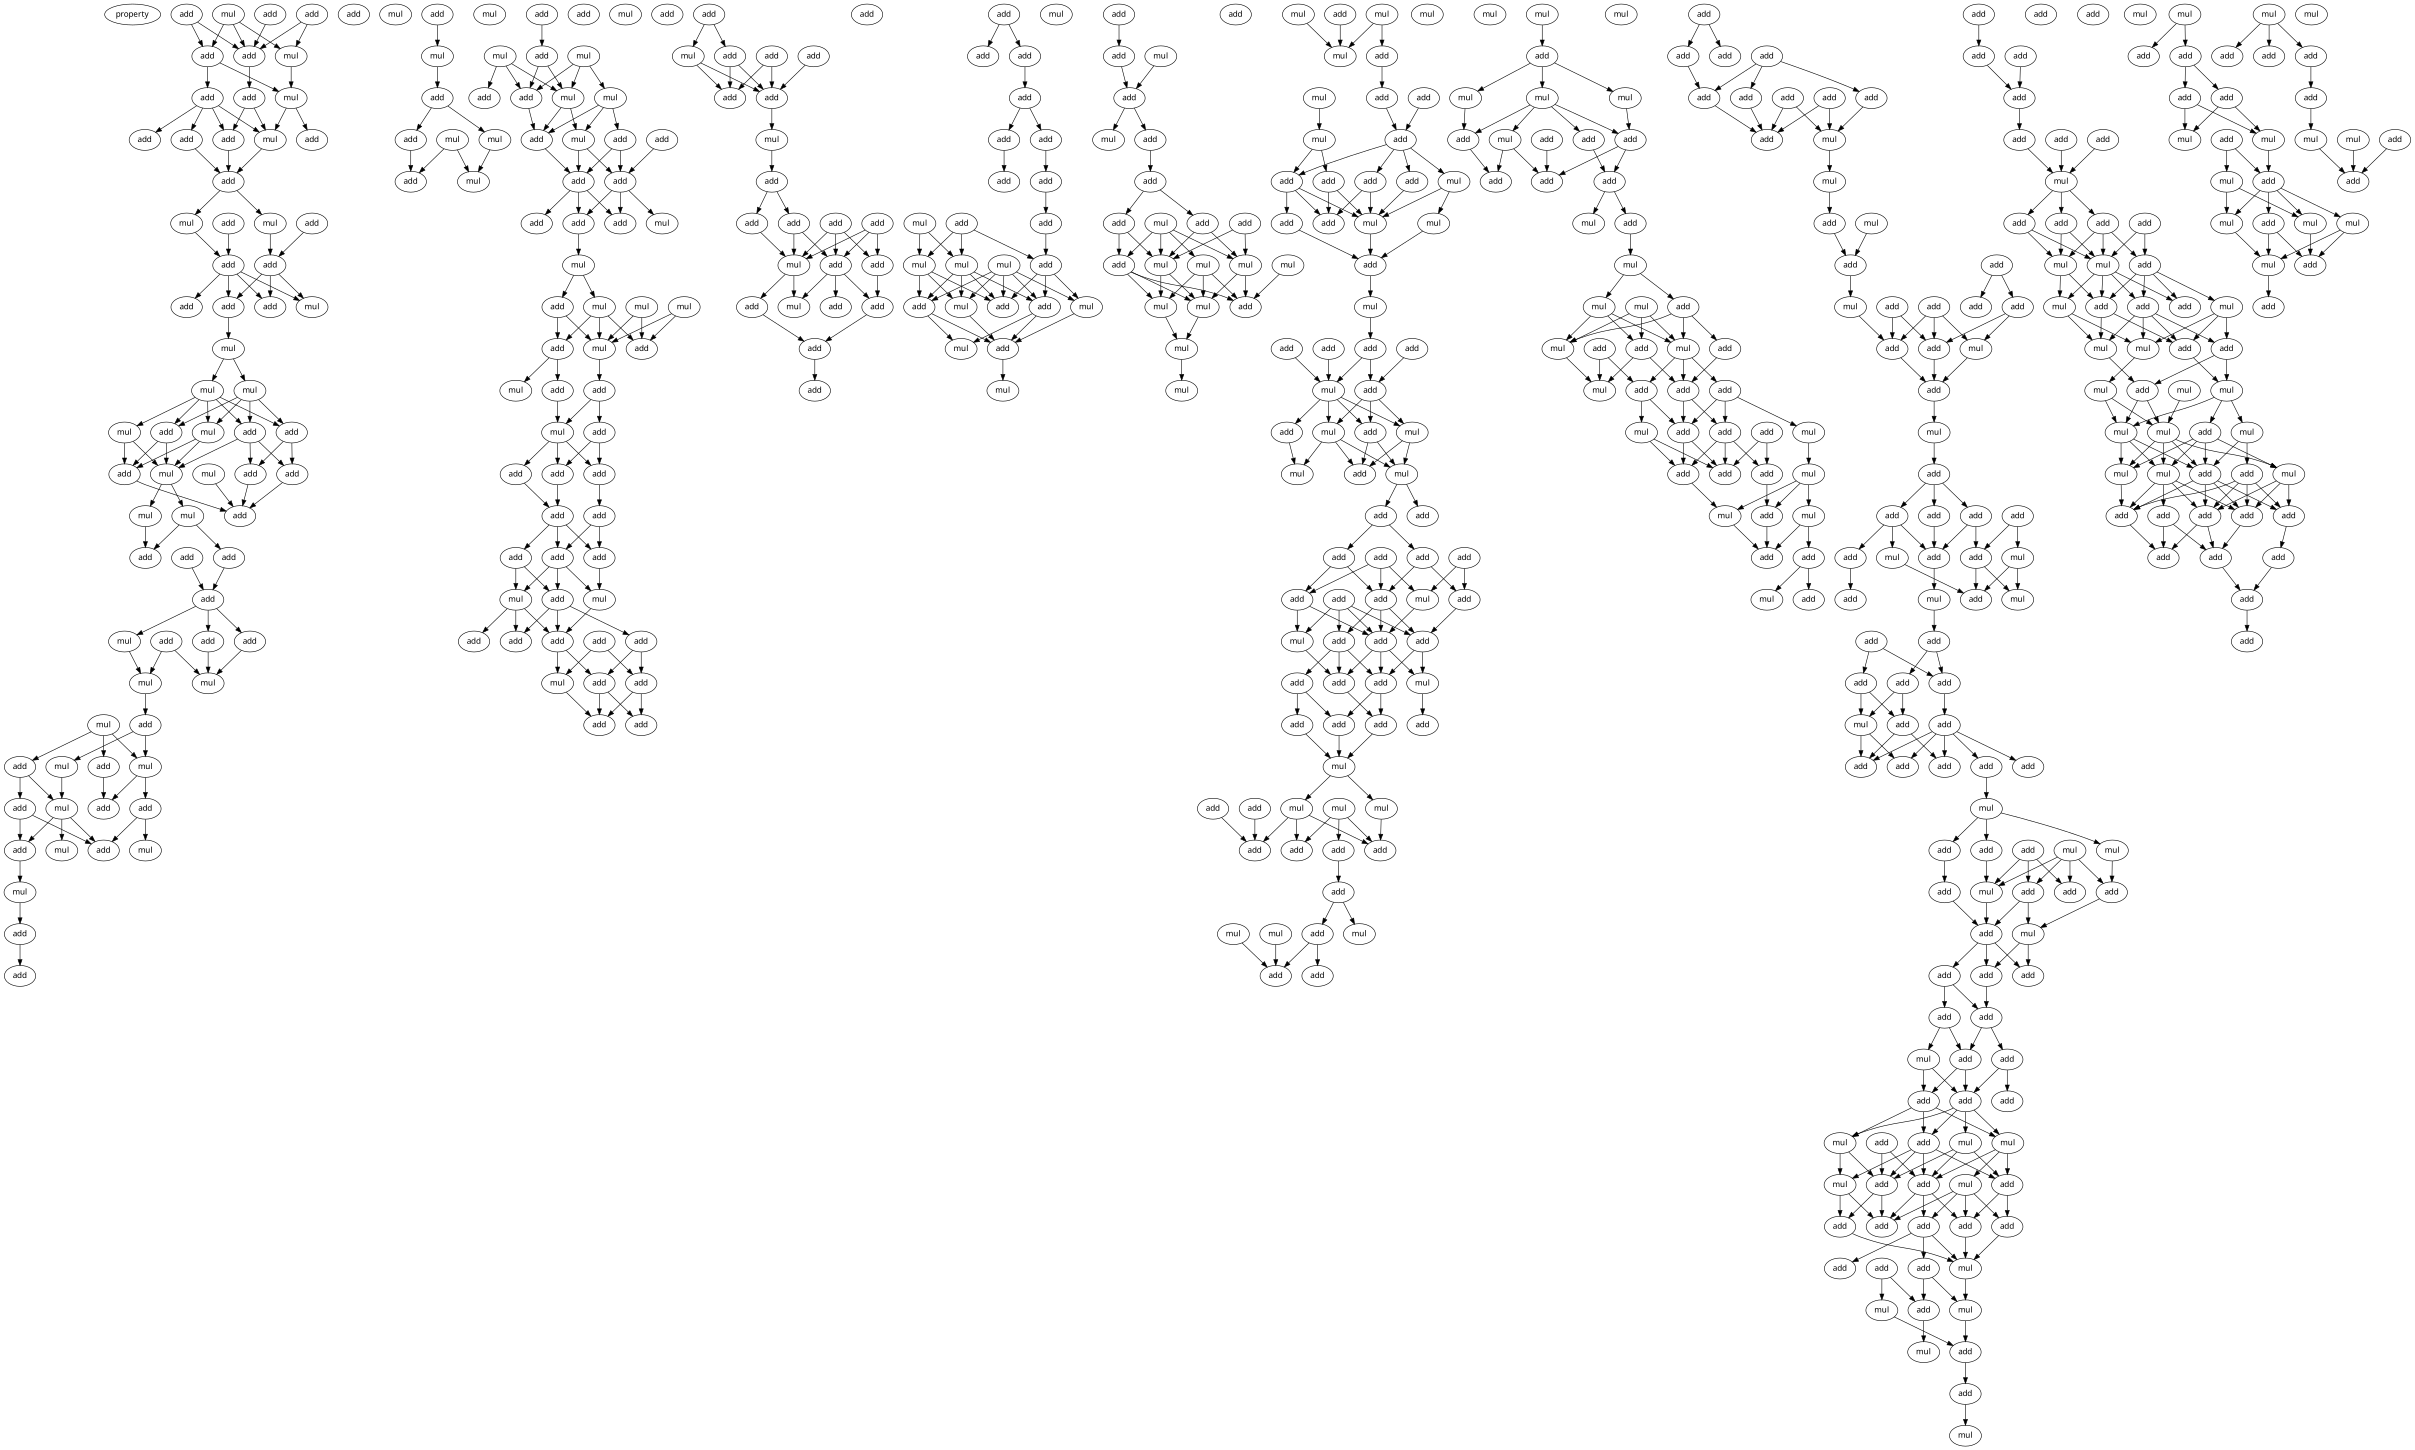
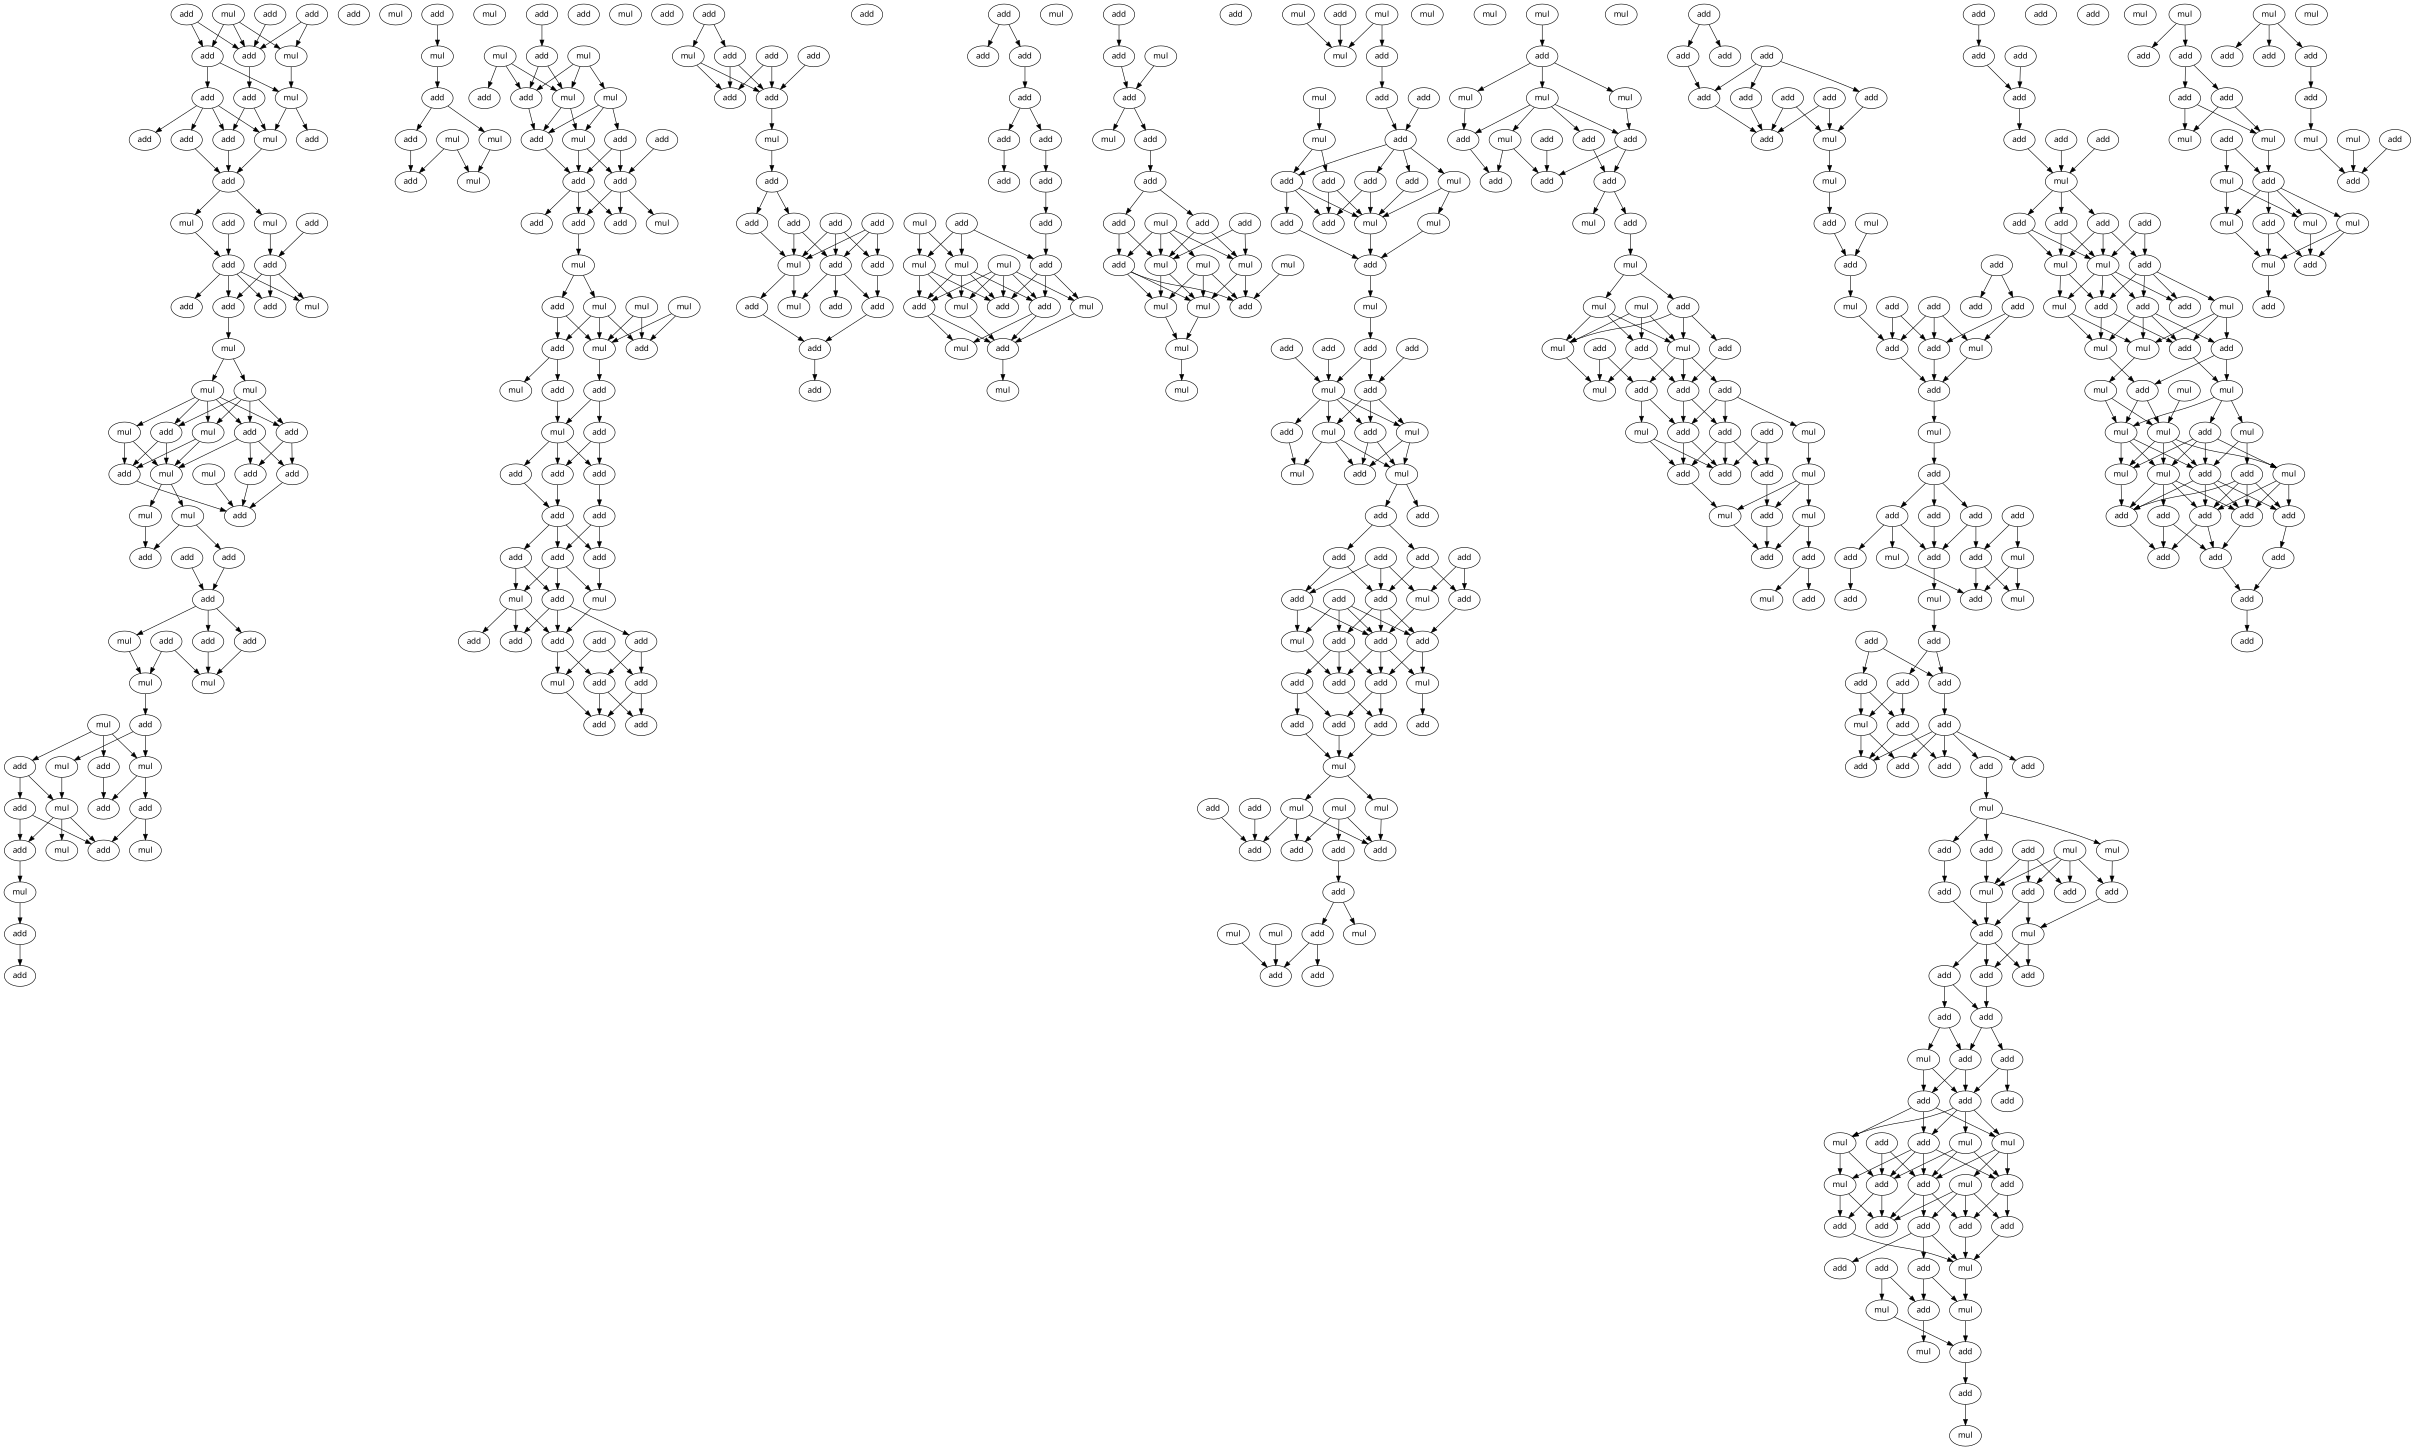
(133, 15) -> none
